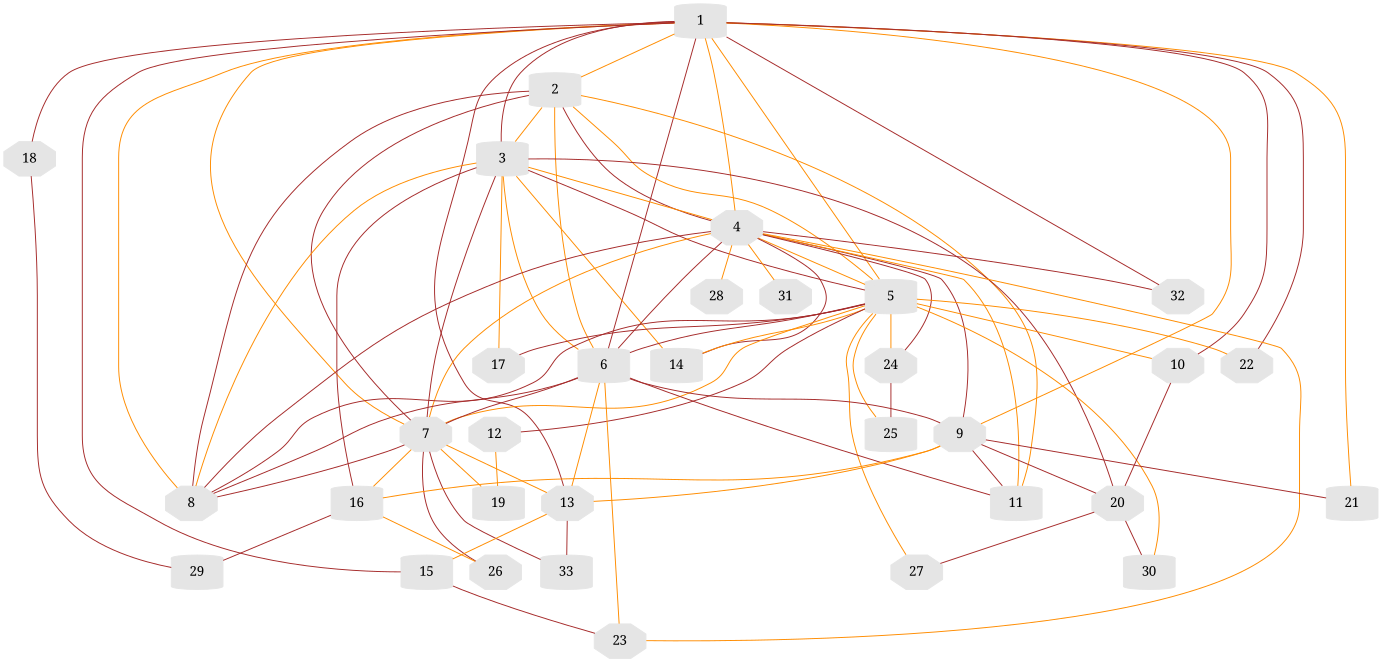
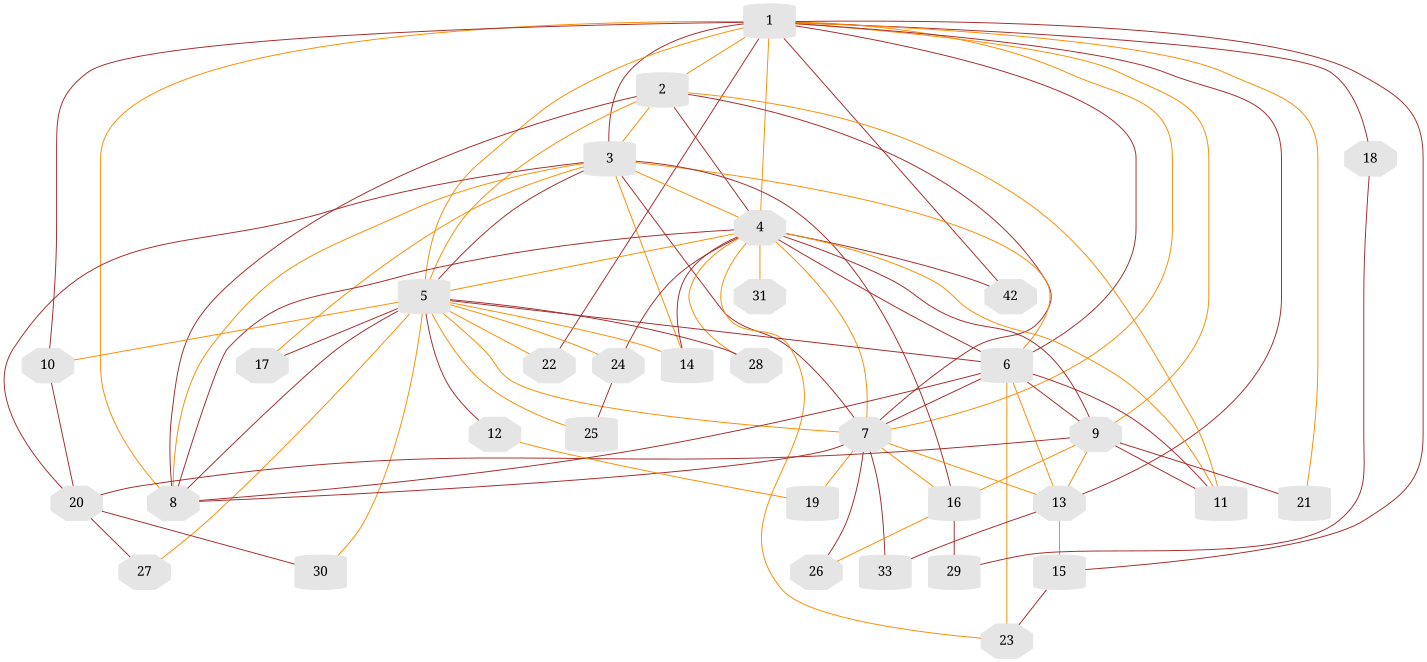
(560, 218) -> none
(1178, 297) -> (1011, 297)
none -> (652, 330)
